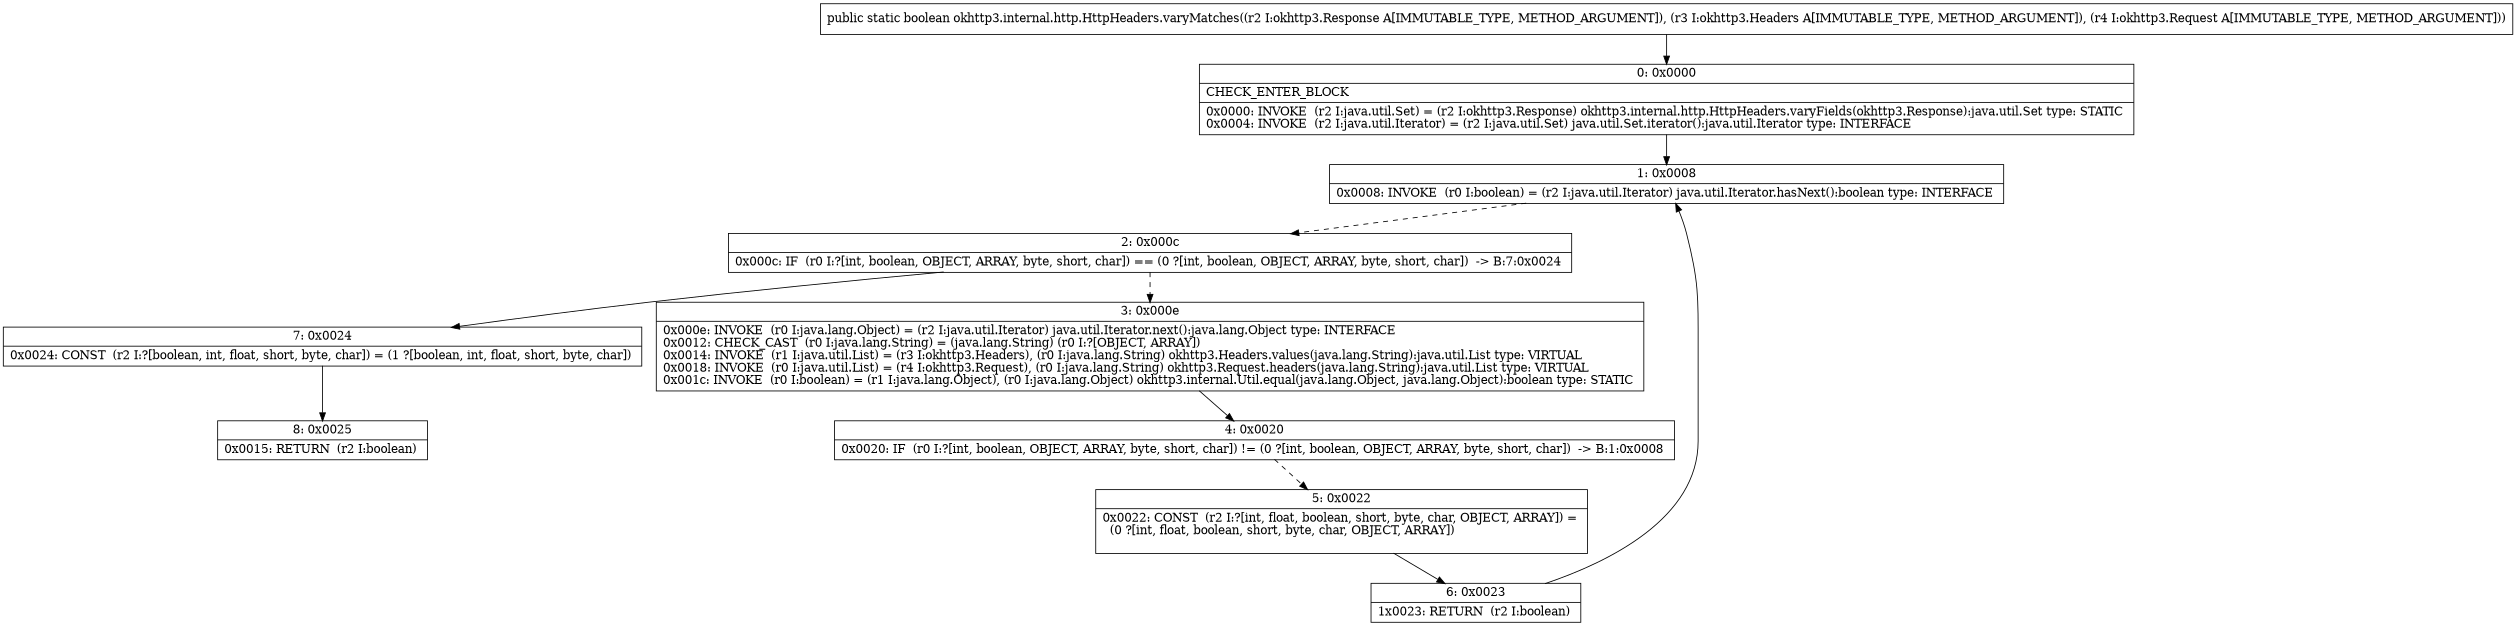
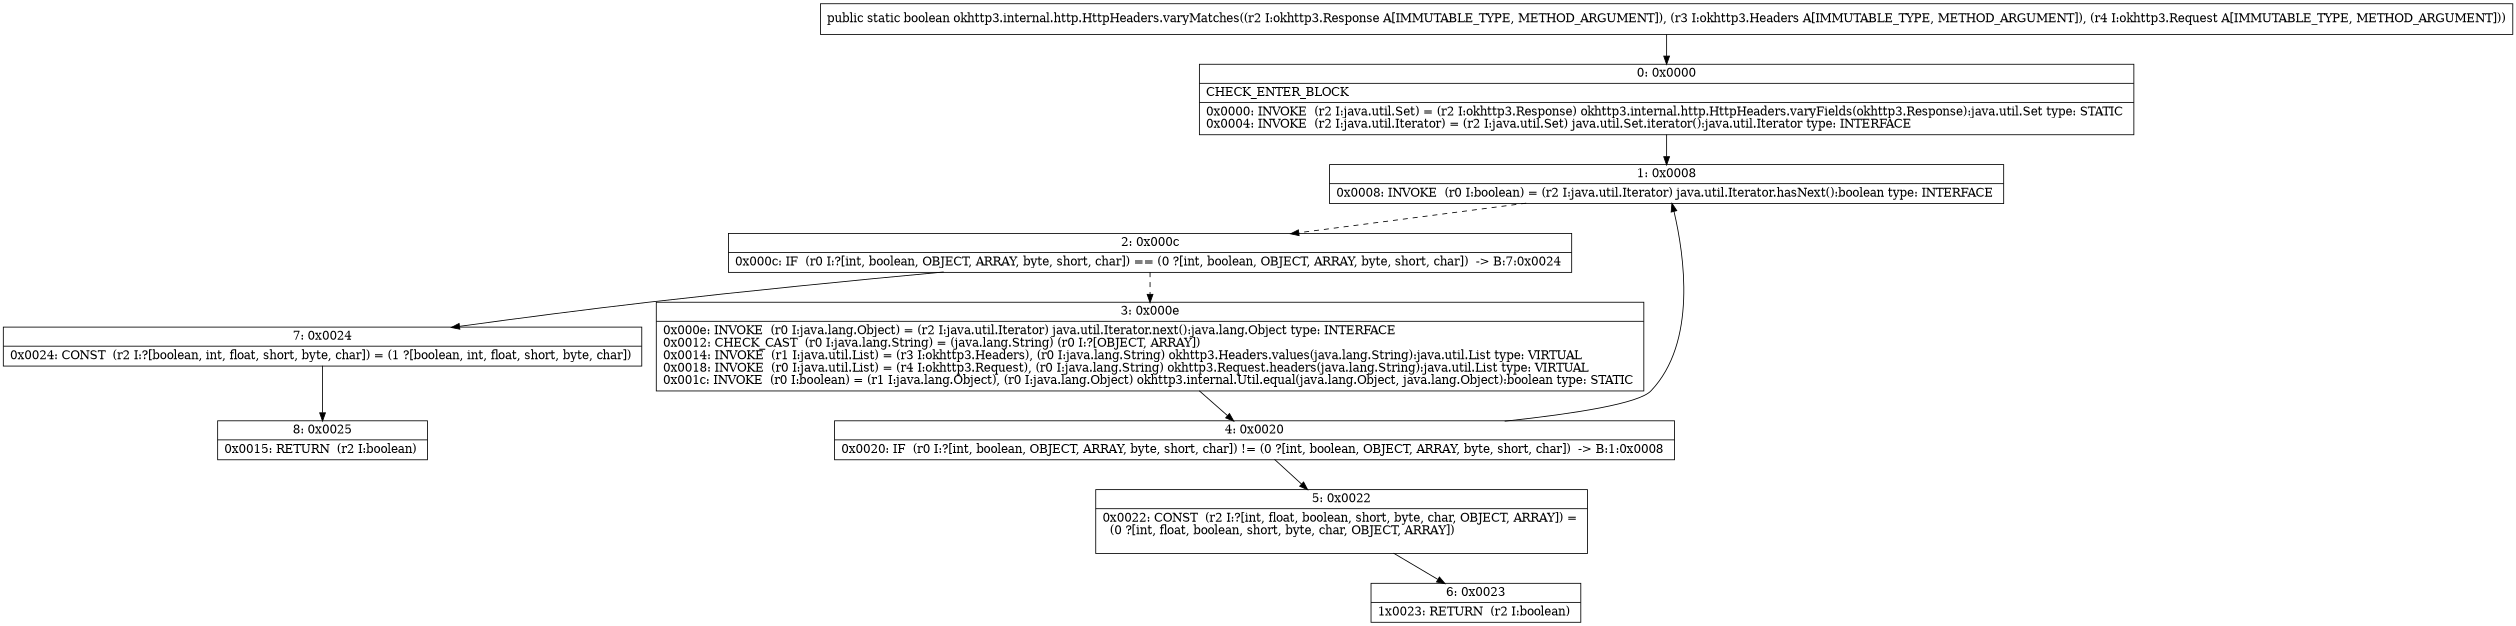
(1698, 436) -> (1662, 376)
(1288, 472) -> (1288, 472)
